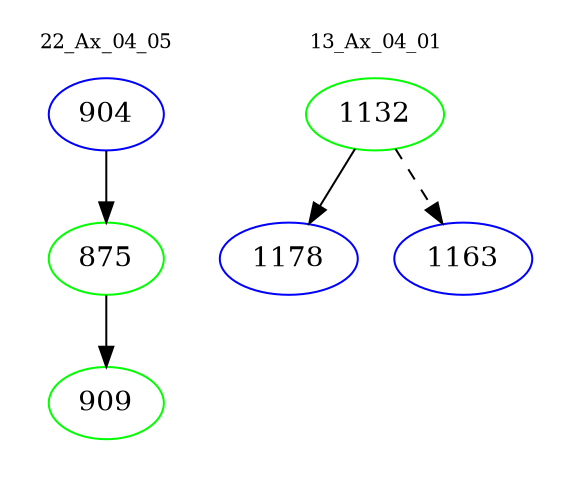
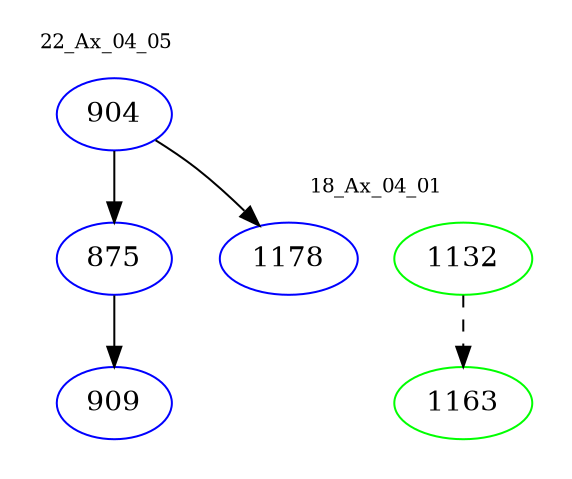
(376, 43) -> (376, 188)
(338, 177) -> (217, 186)
(106, 259) -> (114, 259)
(463, 259) -> (463, 403)
(106, 403) -> (114, 403)
